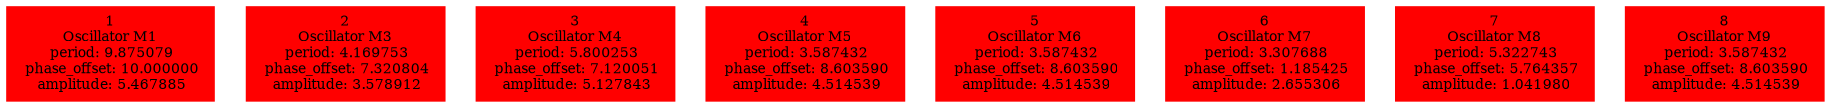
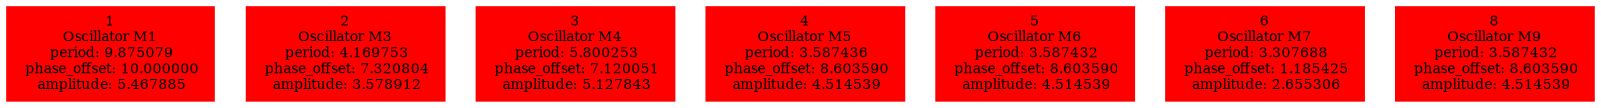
(805, 53) -> (805, 53)
(1495, 54) -> none
